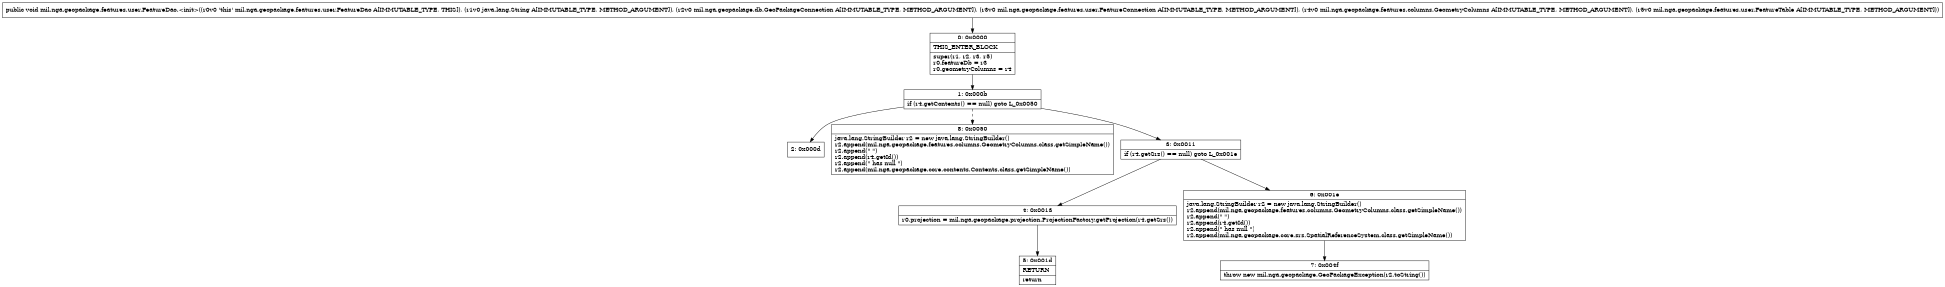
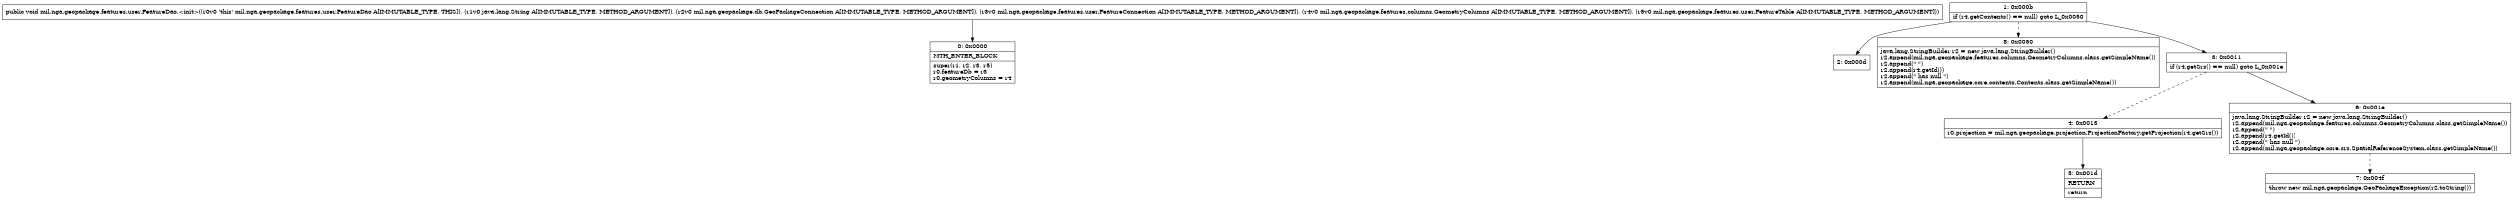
(965, 47) -> (965, 56)
(972, 80) -> none
(1111, 182) -> (2157, 95)
(1325, 249) -> (2370, 162)
